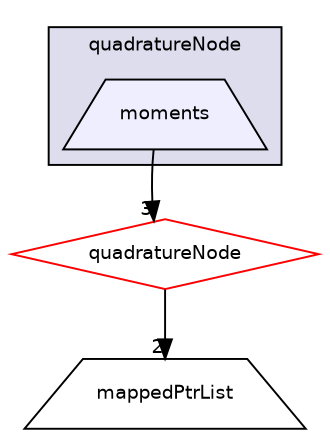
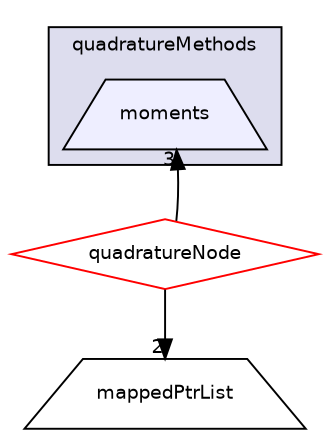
(165, 46) -> (165, 46)
(152, 177) -> (178, 195)
